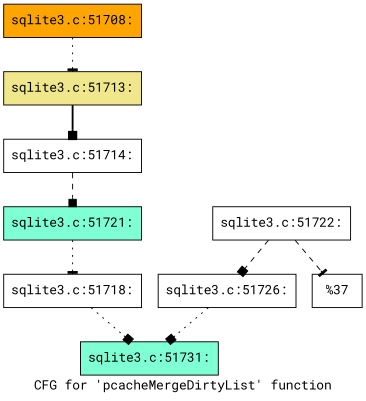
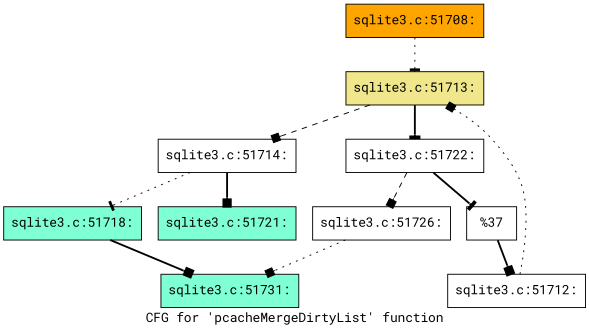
(73, 118) -> (326, 120)
none -> (415, 120)
(73, 185) -> (227, 185)
(73, 255) -> (152, 189)
(308, 255) -> (451, 188)
(73, 291) -> (73, 223)
none -> (517, 291)
(108, 322) -> (147, 255)
